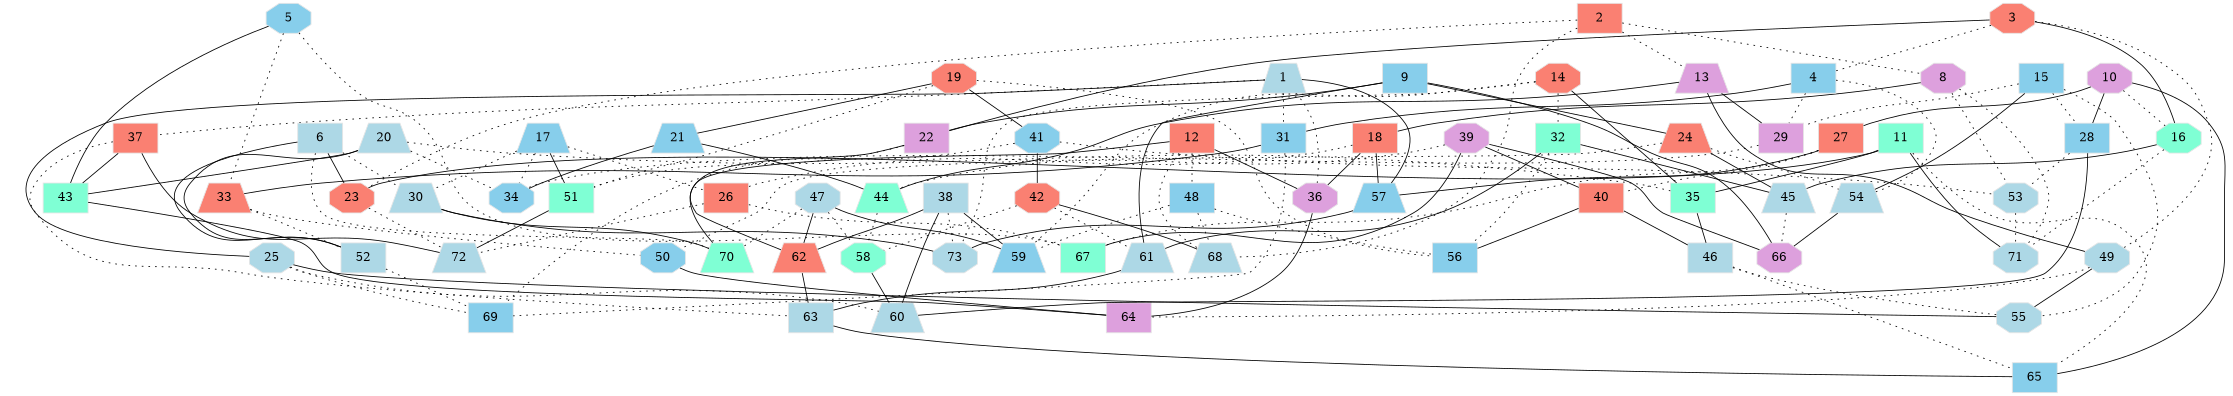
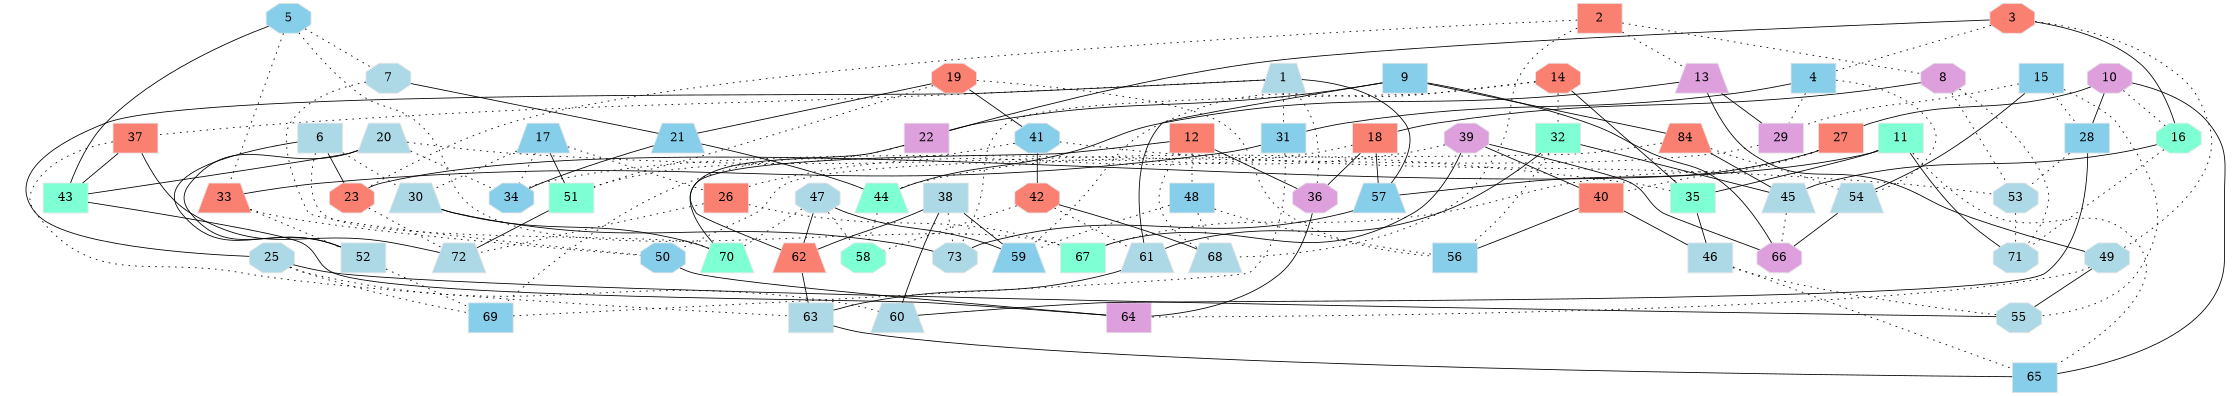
none -> (388, 78)
(1685, 138) -> (1685, 138)
(881, 288) -> none
